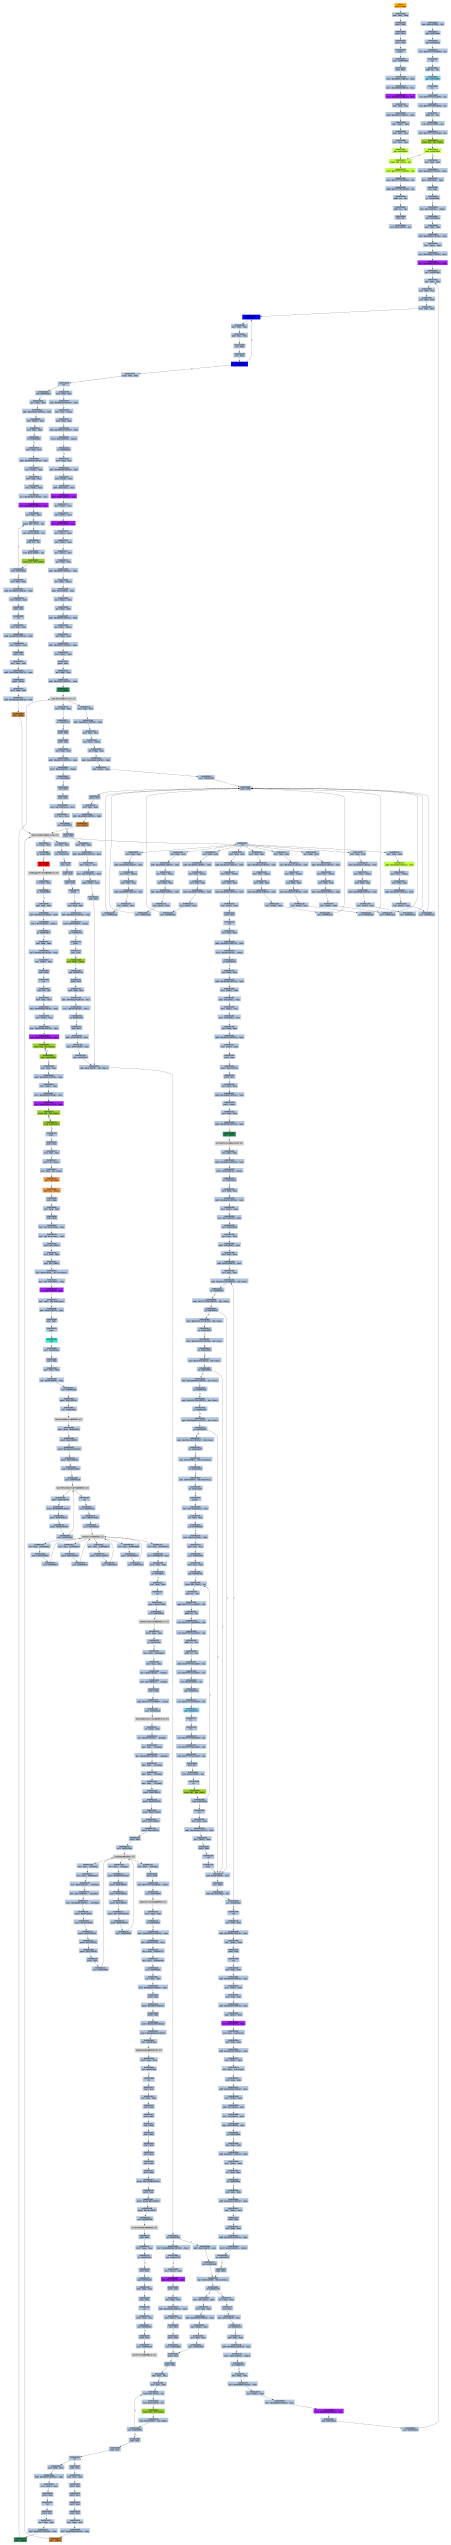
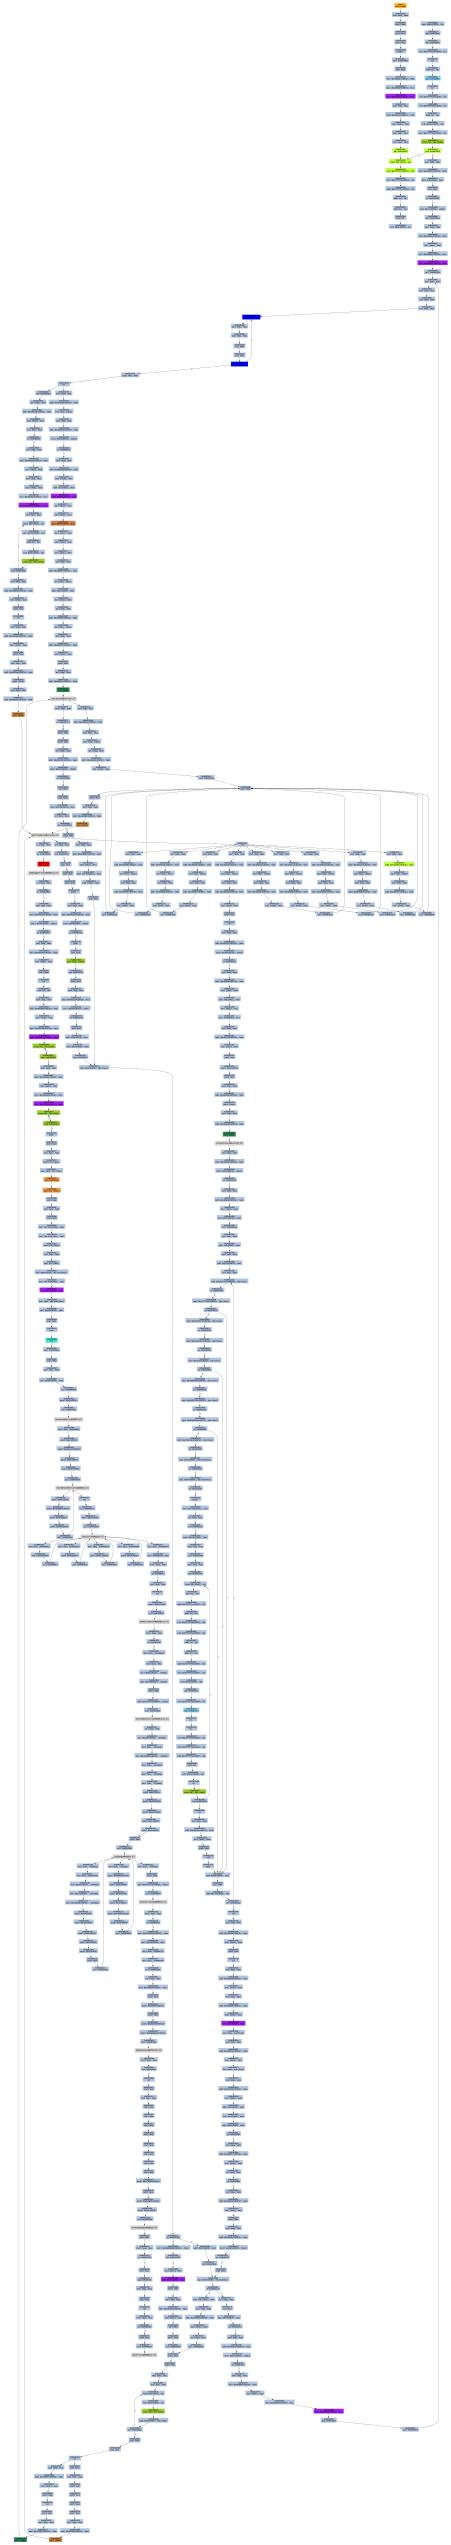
(63, 523) -> (63, 523)
